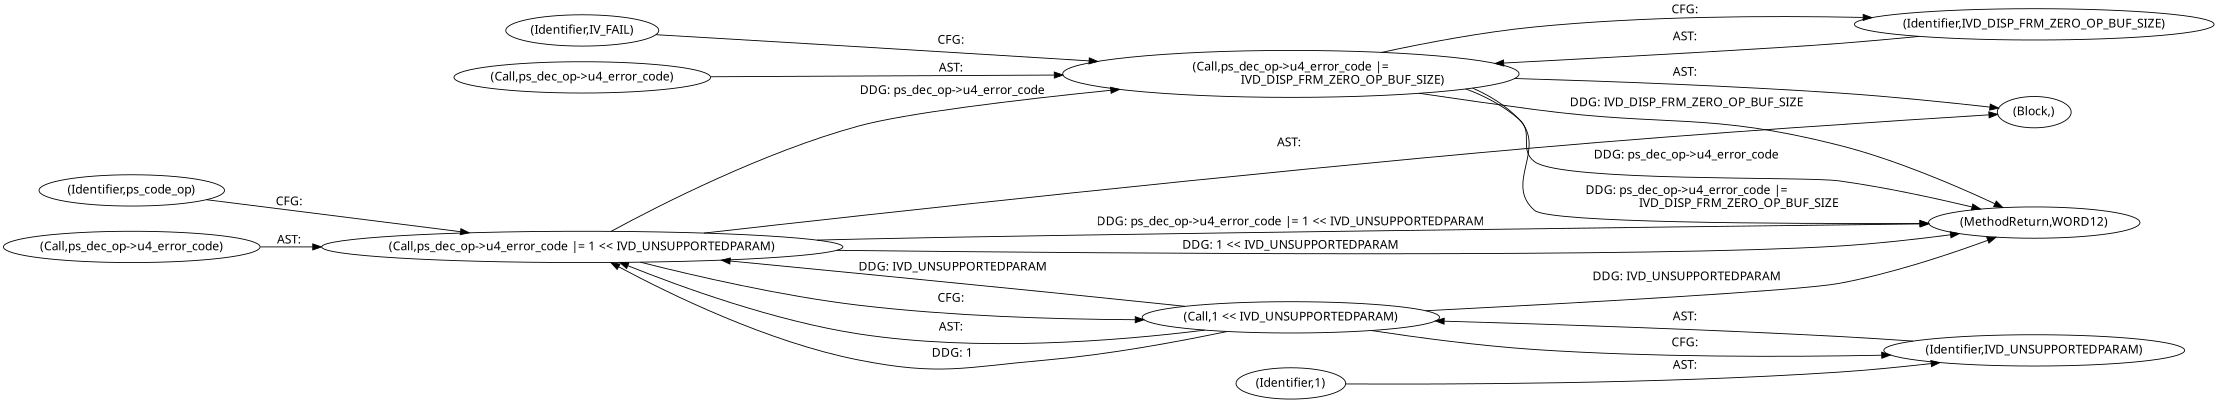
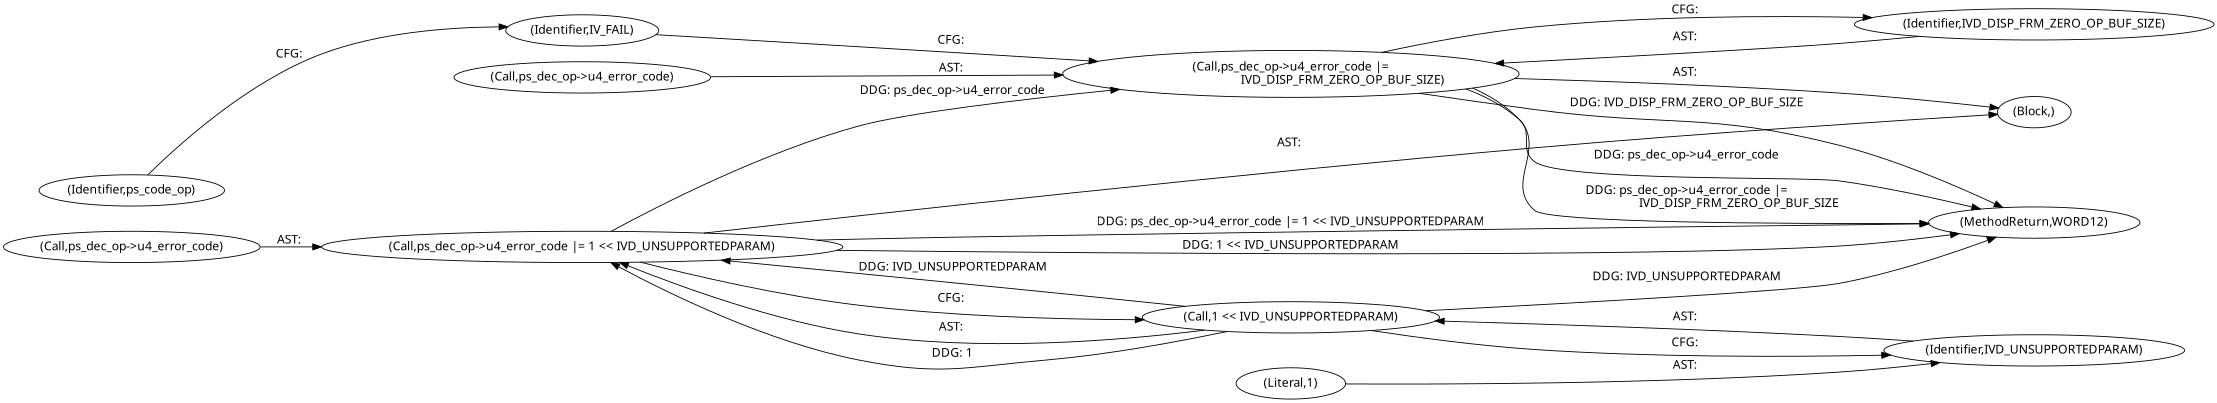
(333, 216) -> (306, 61)
(1291, 383) -> (1291, 383)
